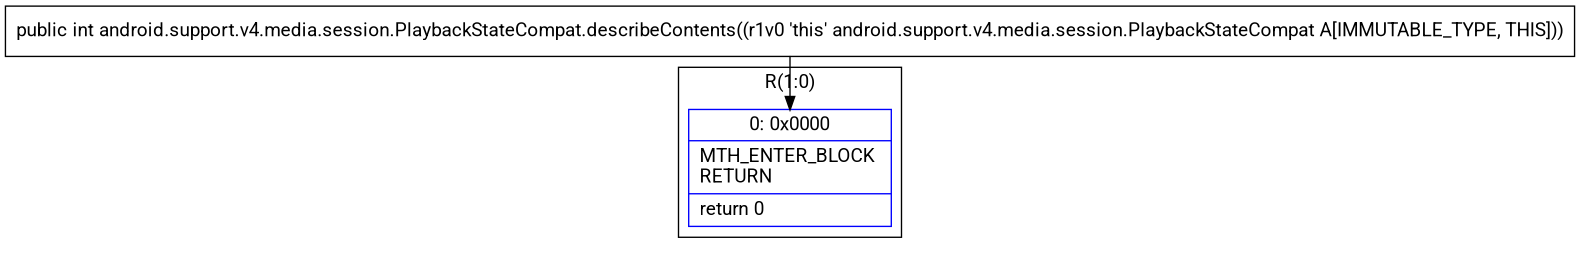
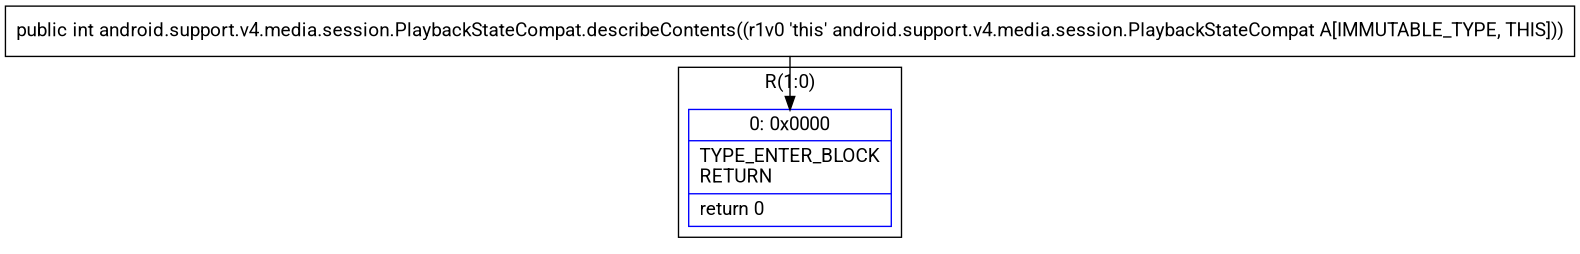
(788, 156) -> (790, 156)
